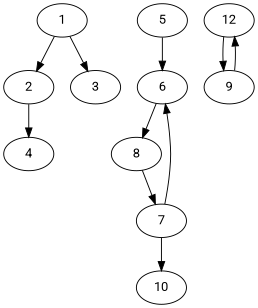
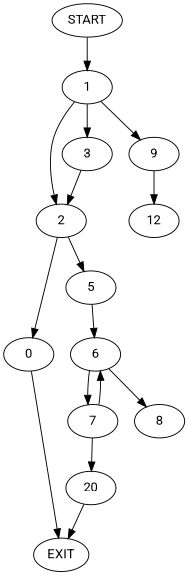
none -> (87, 20)
(223, 49) -> (117, 117)
(29, 154) -> (29, 354)
none -> (76, 183)
(147, 183) -> (88, 383)
none -> (74, 250)
(161, 288) -> (91, 488)
none -> (61, 555)
